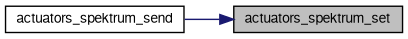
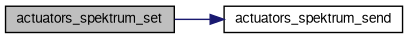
(202, 19) -> (192, 19)
